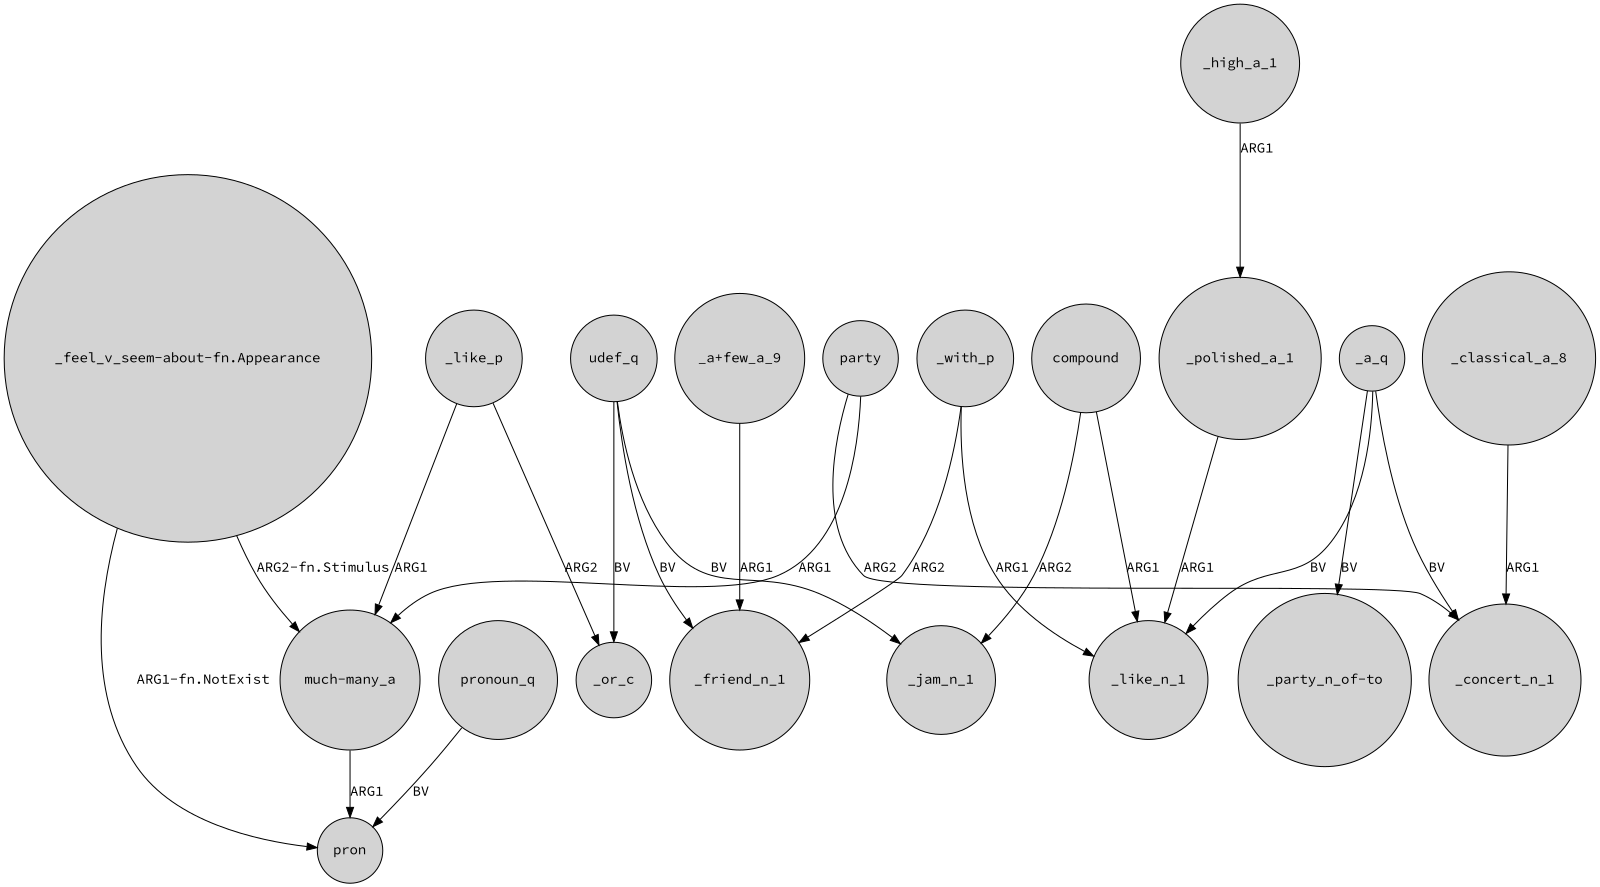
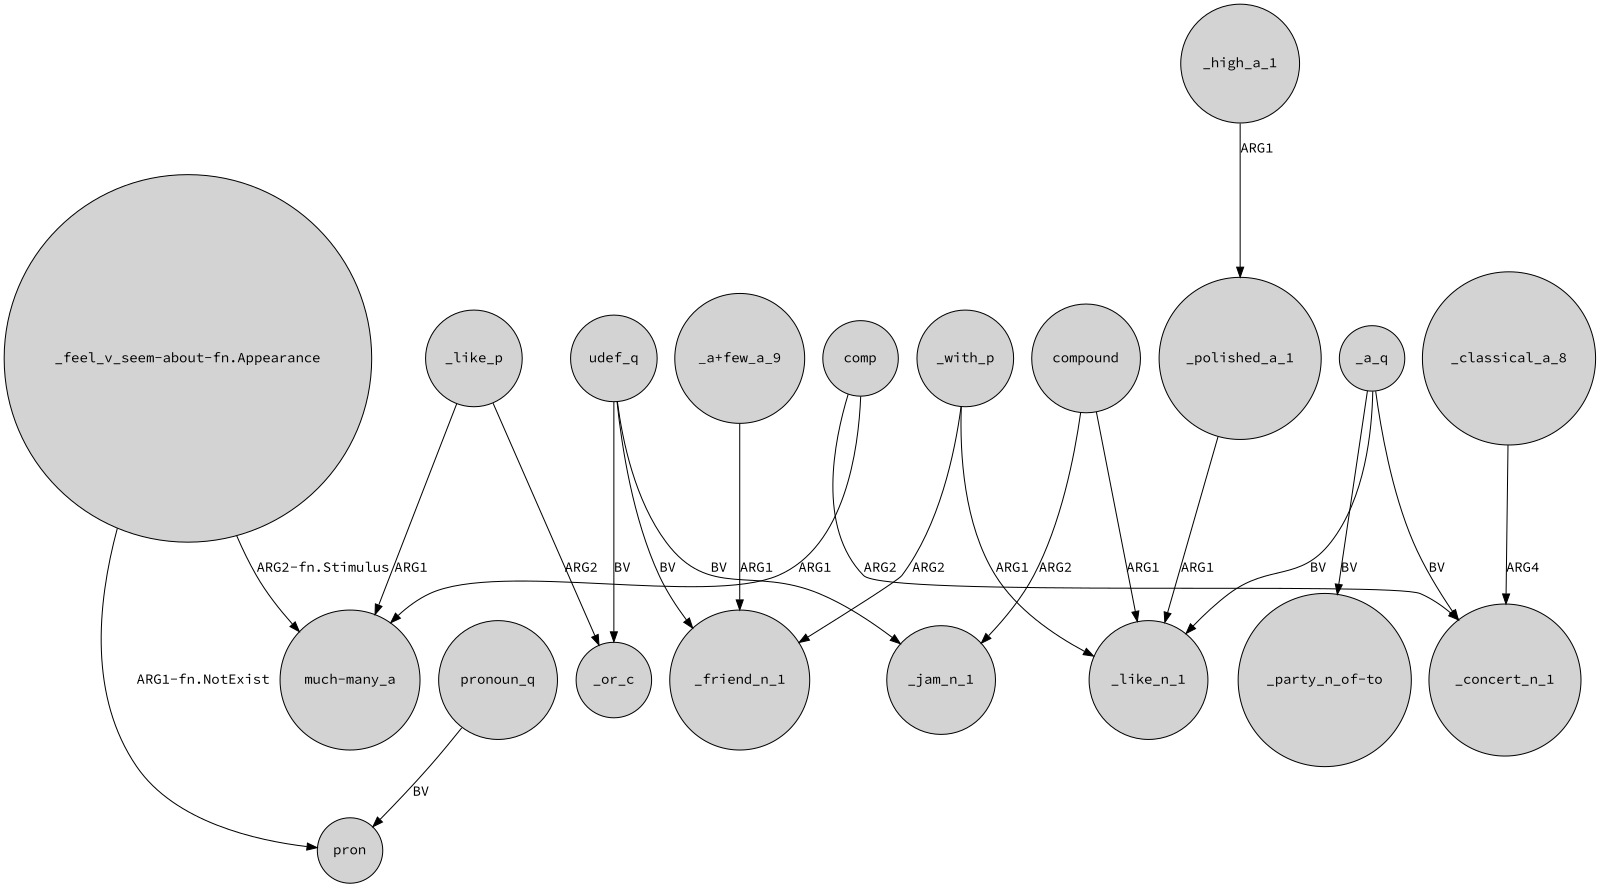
(861, 358) -> (861, 358)
(1523, 568) -> (1523, 568)
(350, 779) -> none
